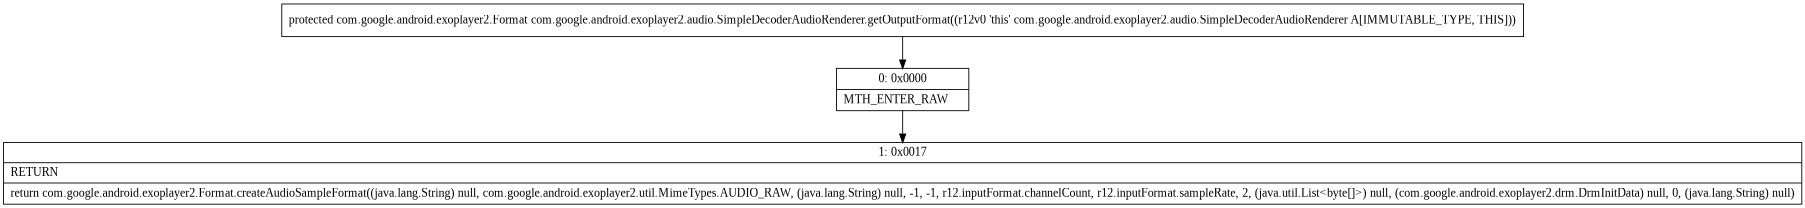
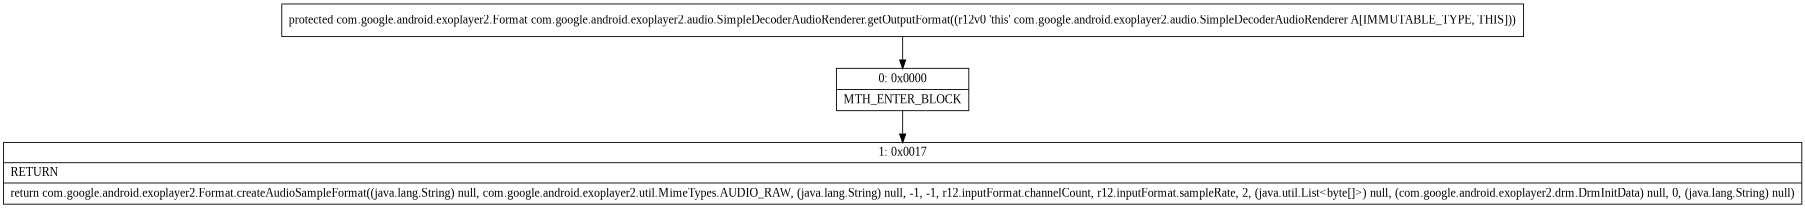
(896, 100) -> (903, 100)
